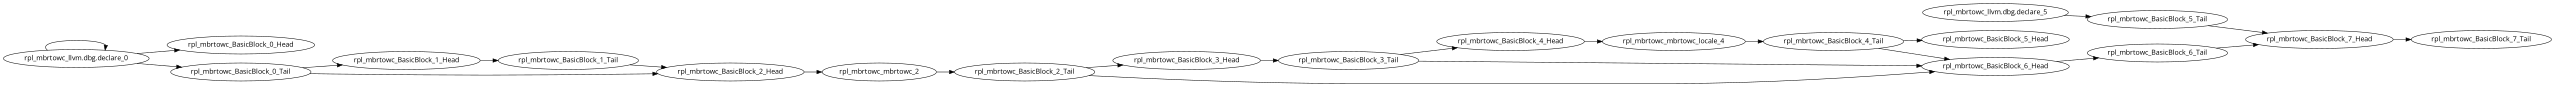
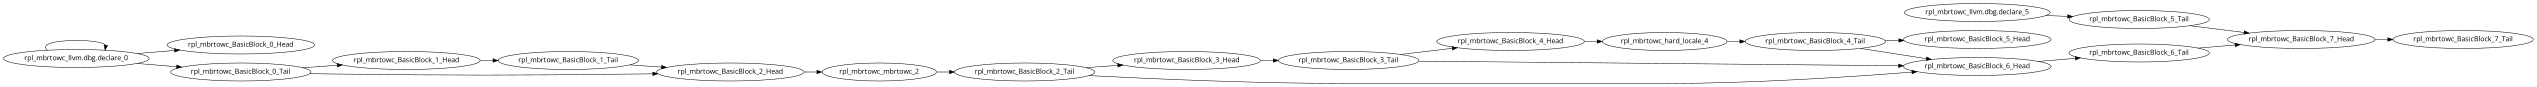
(1674, 42) -> (1665, 42)
